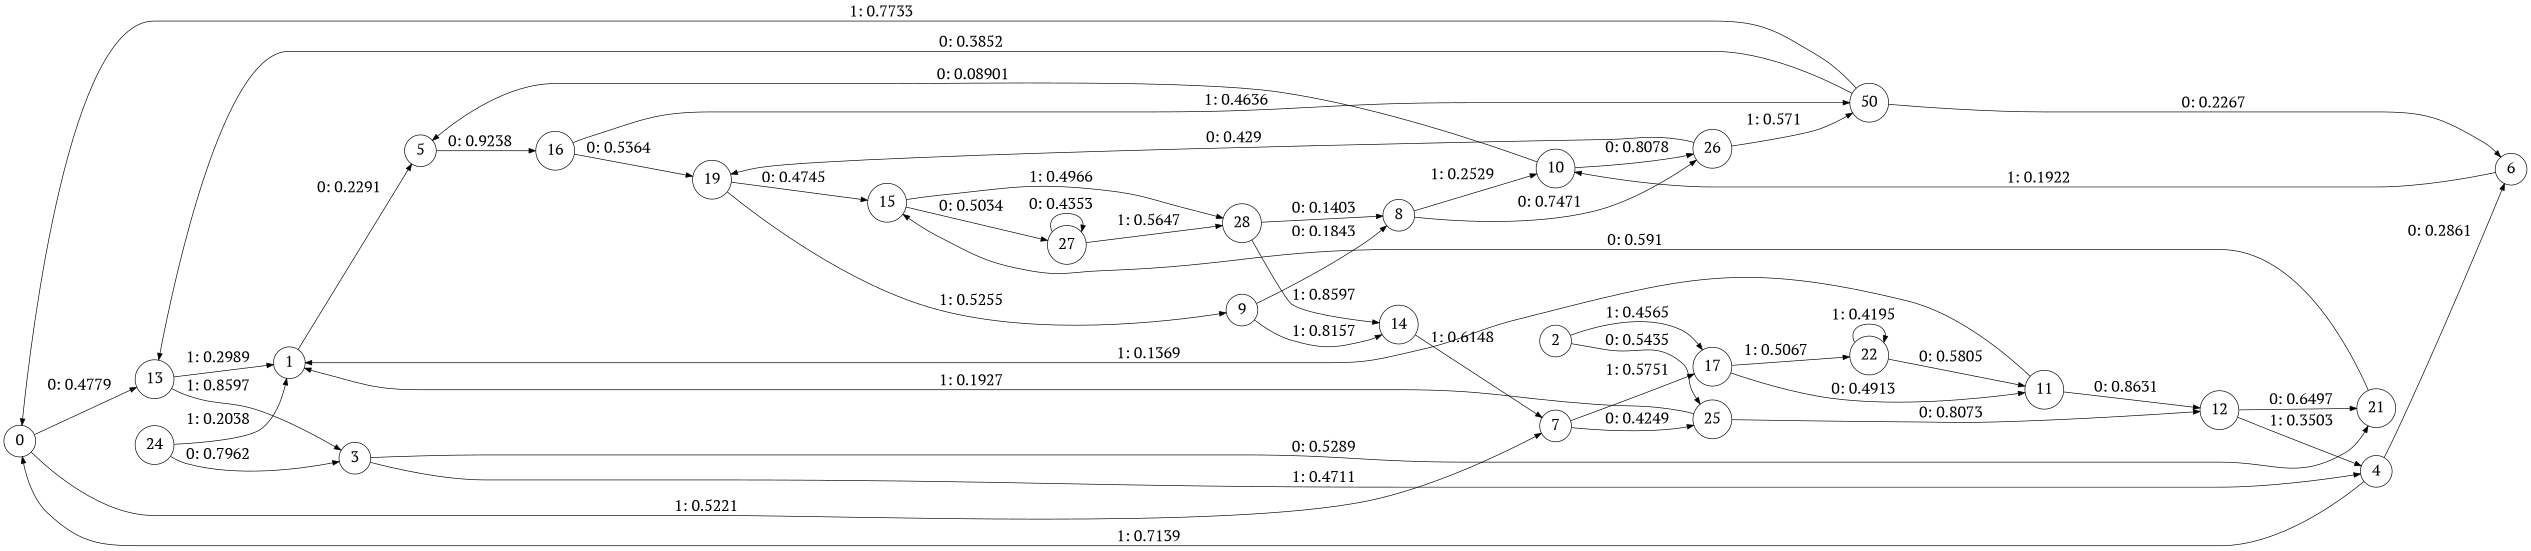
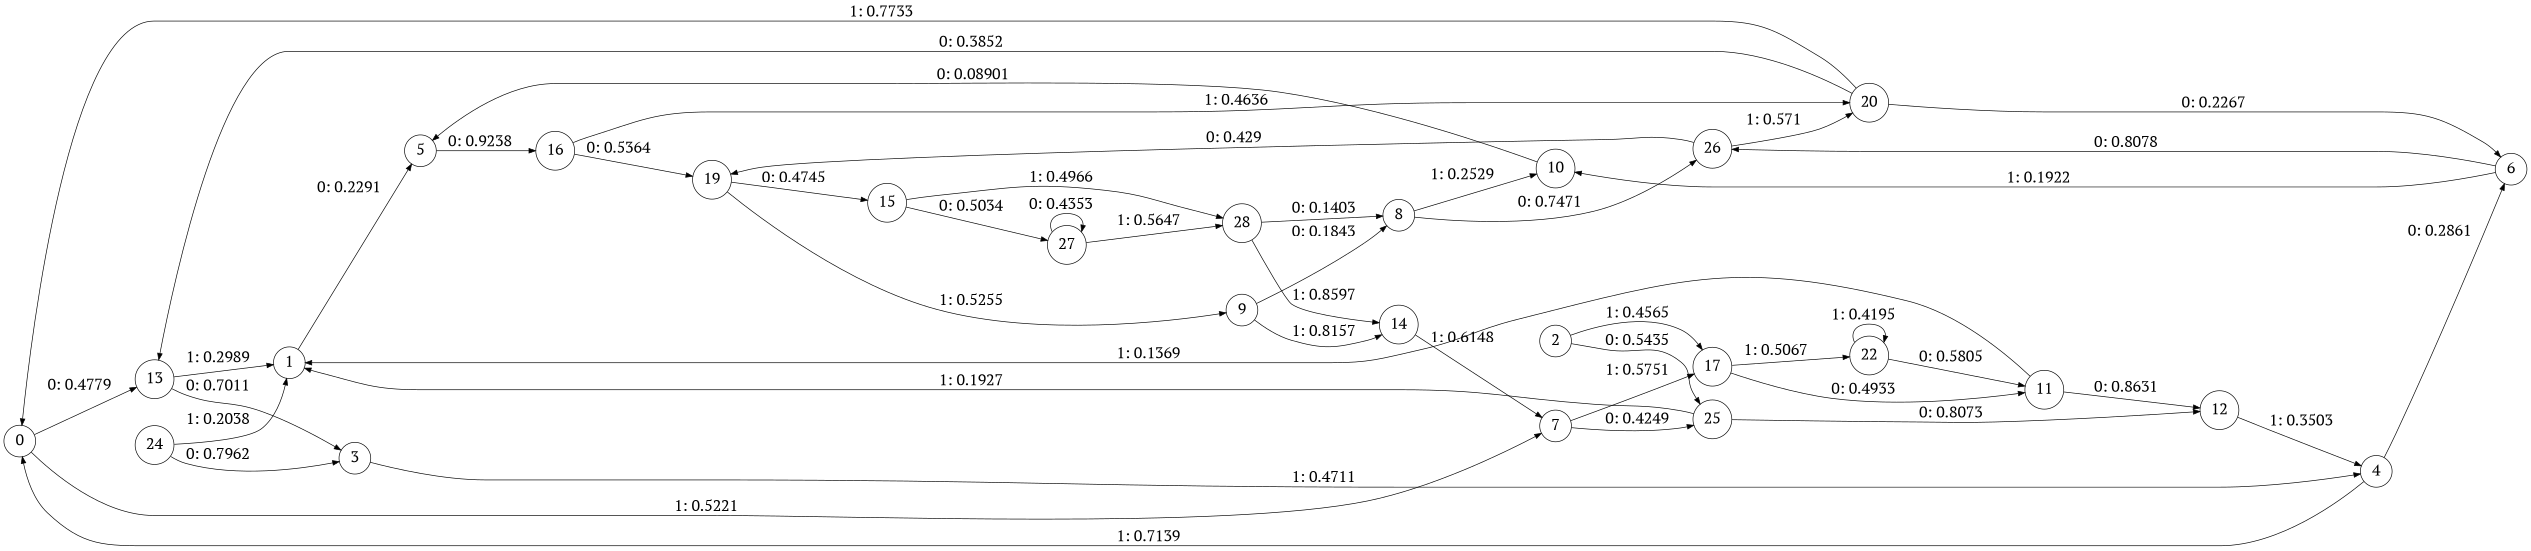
(1869, 103) -> (1869, 103)
(1631, 163) -> (2118, 151)
(224, 386) -> (224, 386)
(1869, 390) -> (1869, 390)
(2376, 408) -> none
